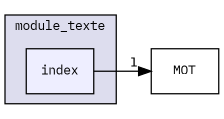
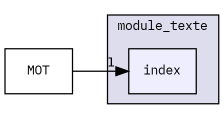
(108, 71) -> (94, 71)
